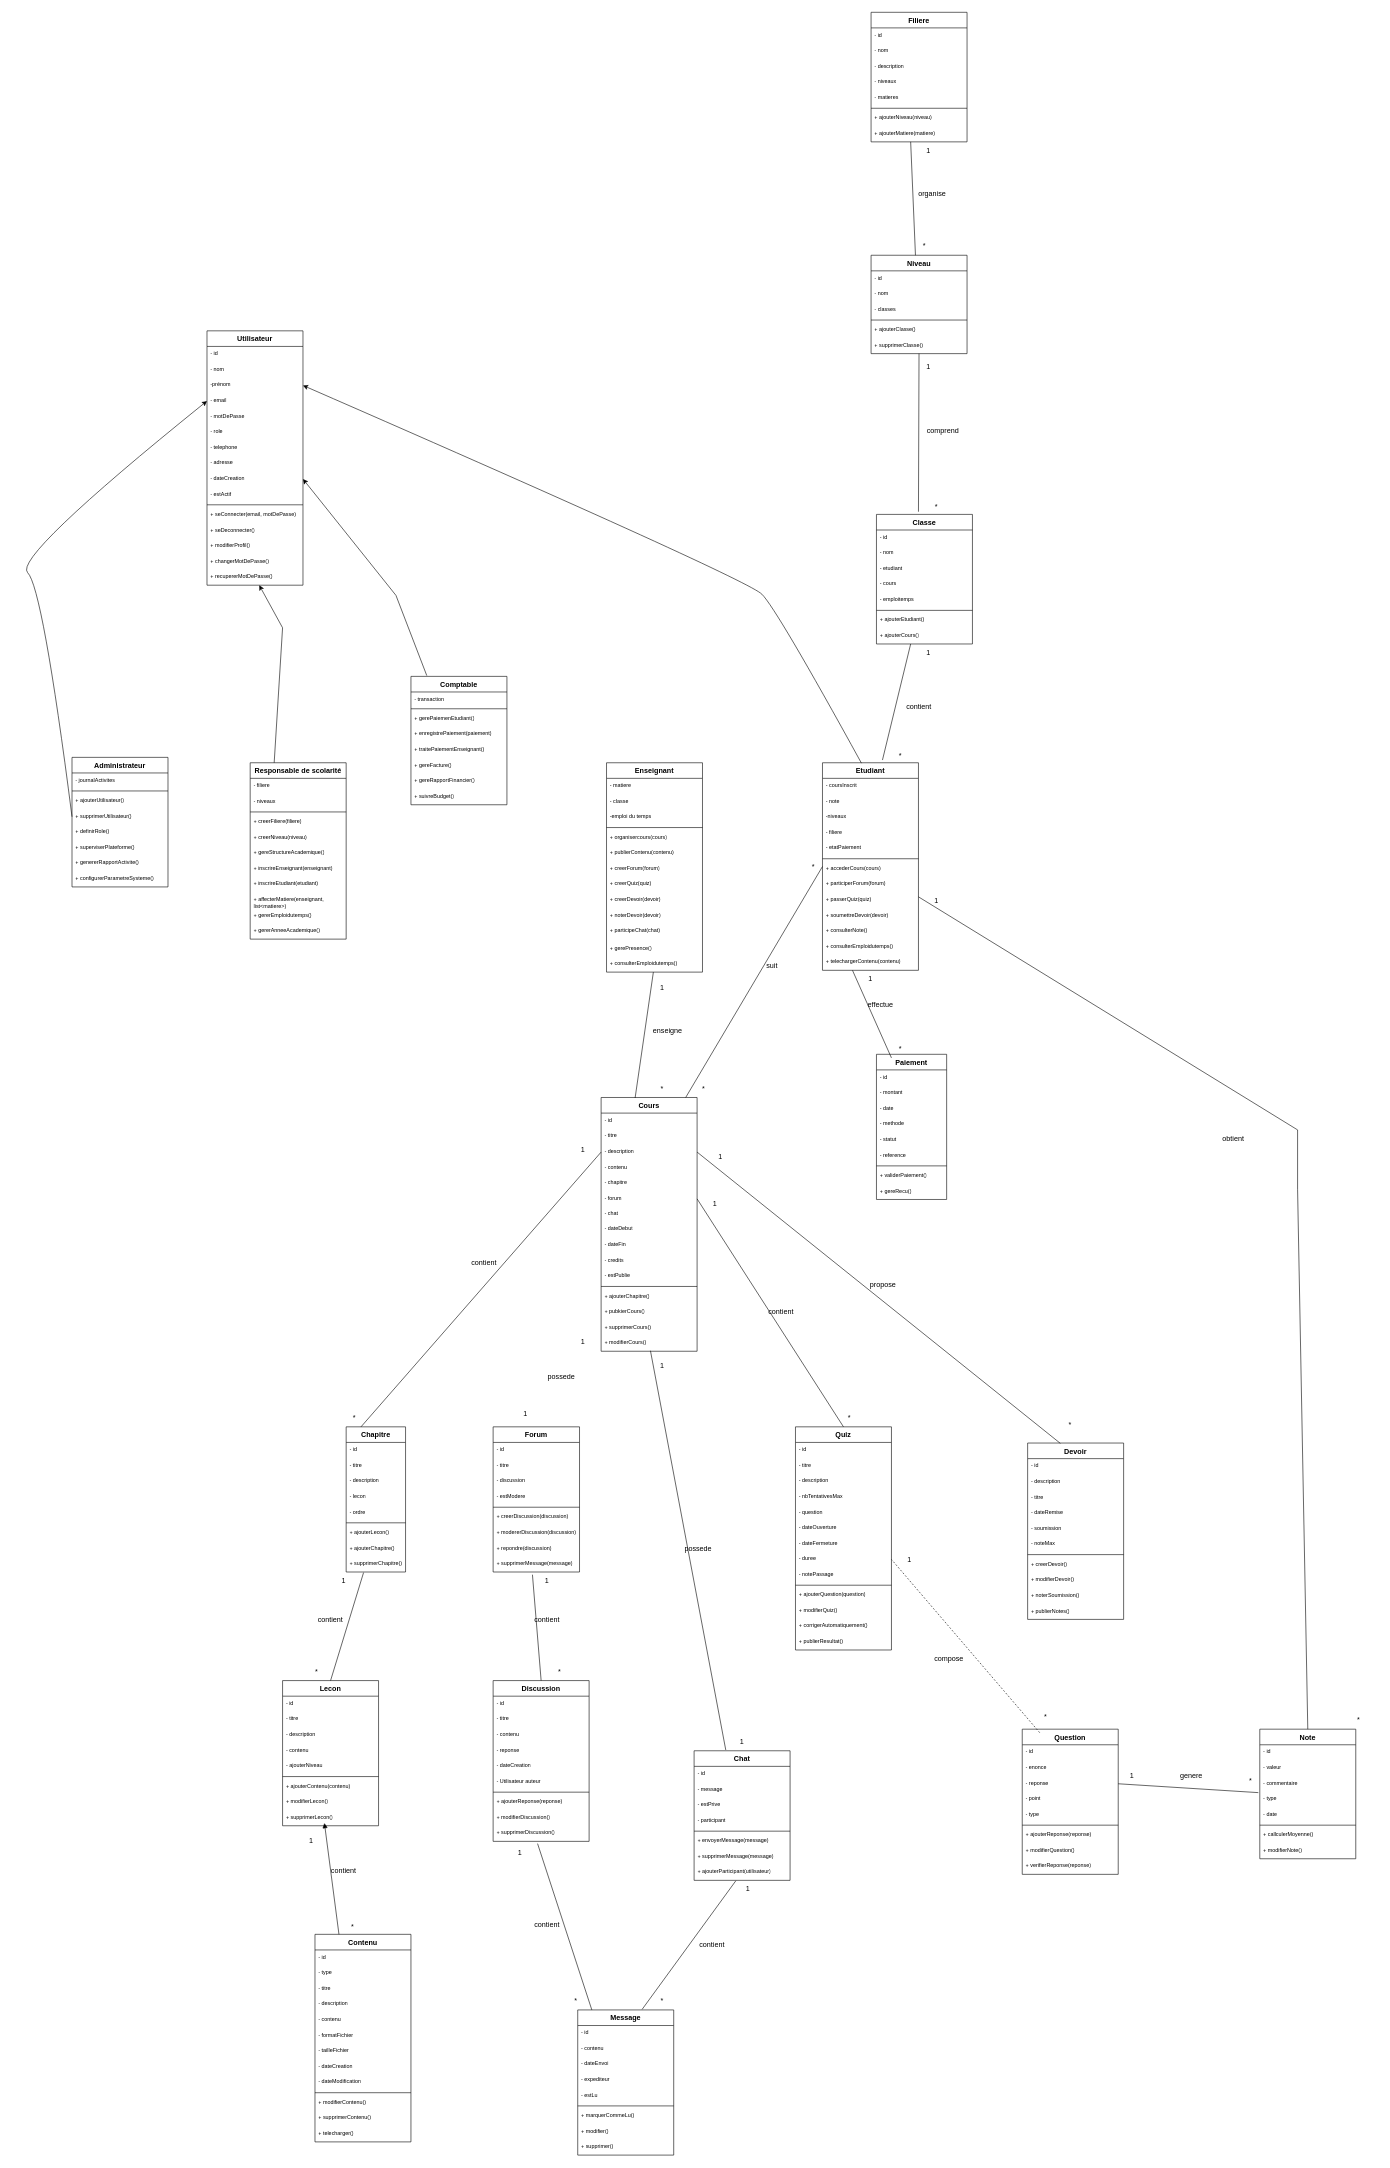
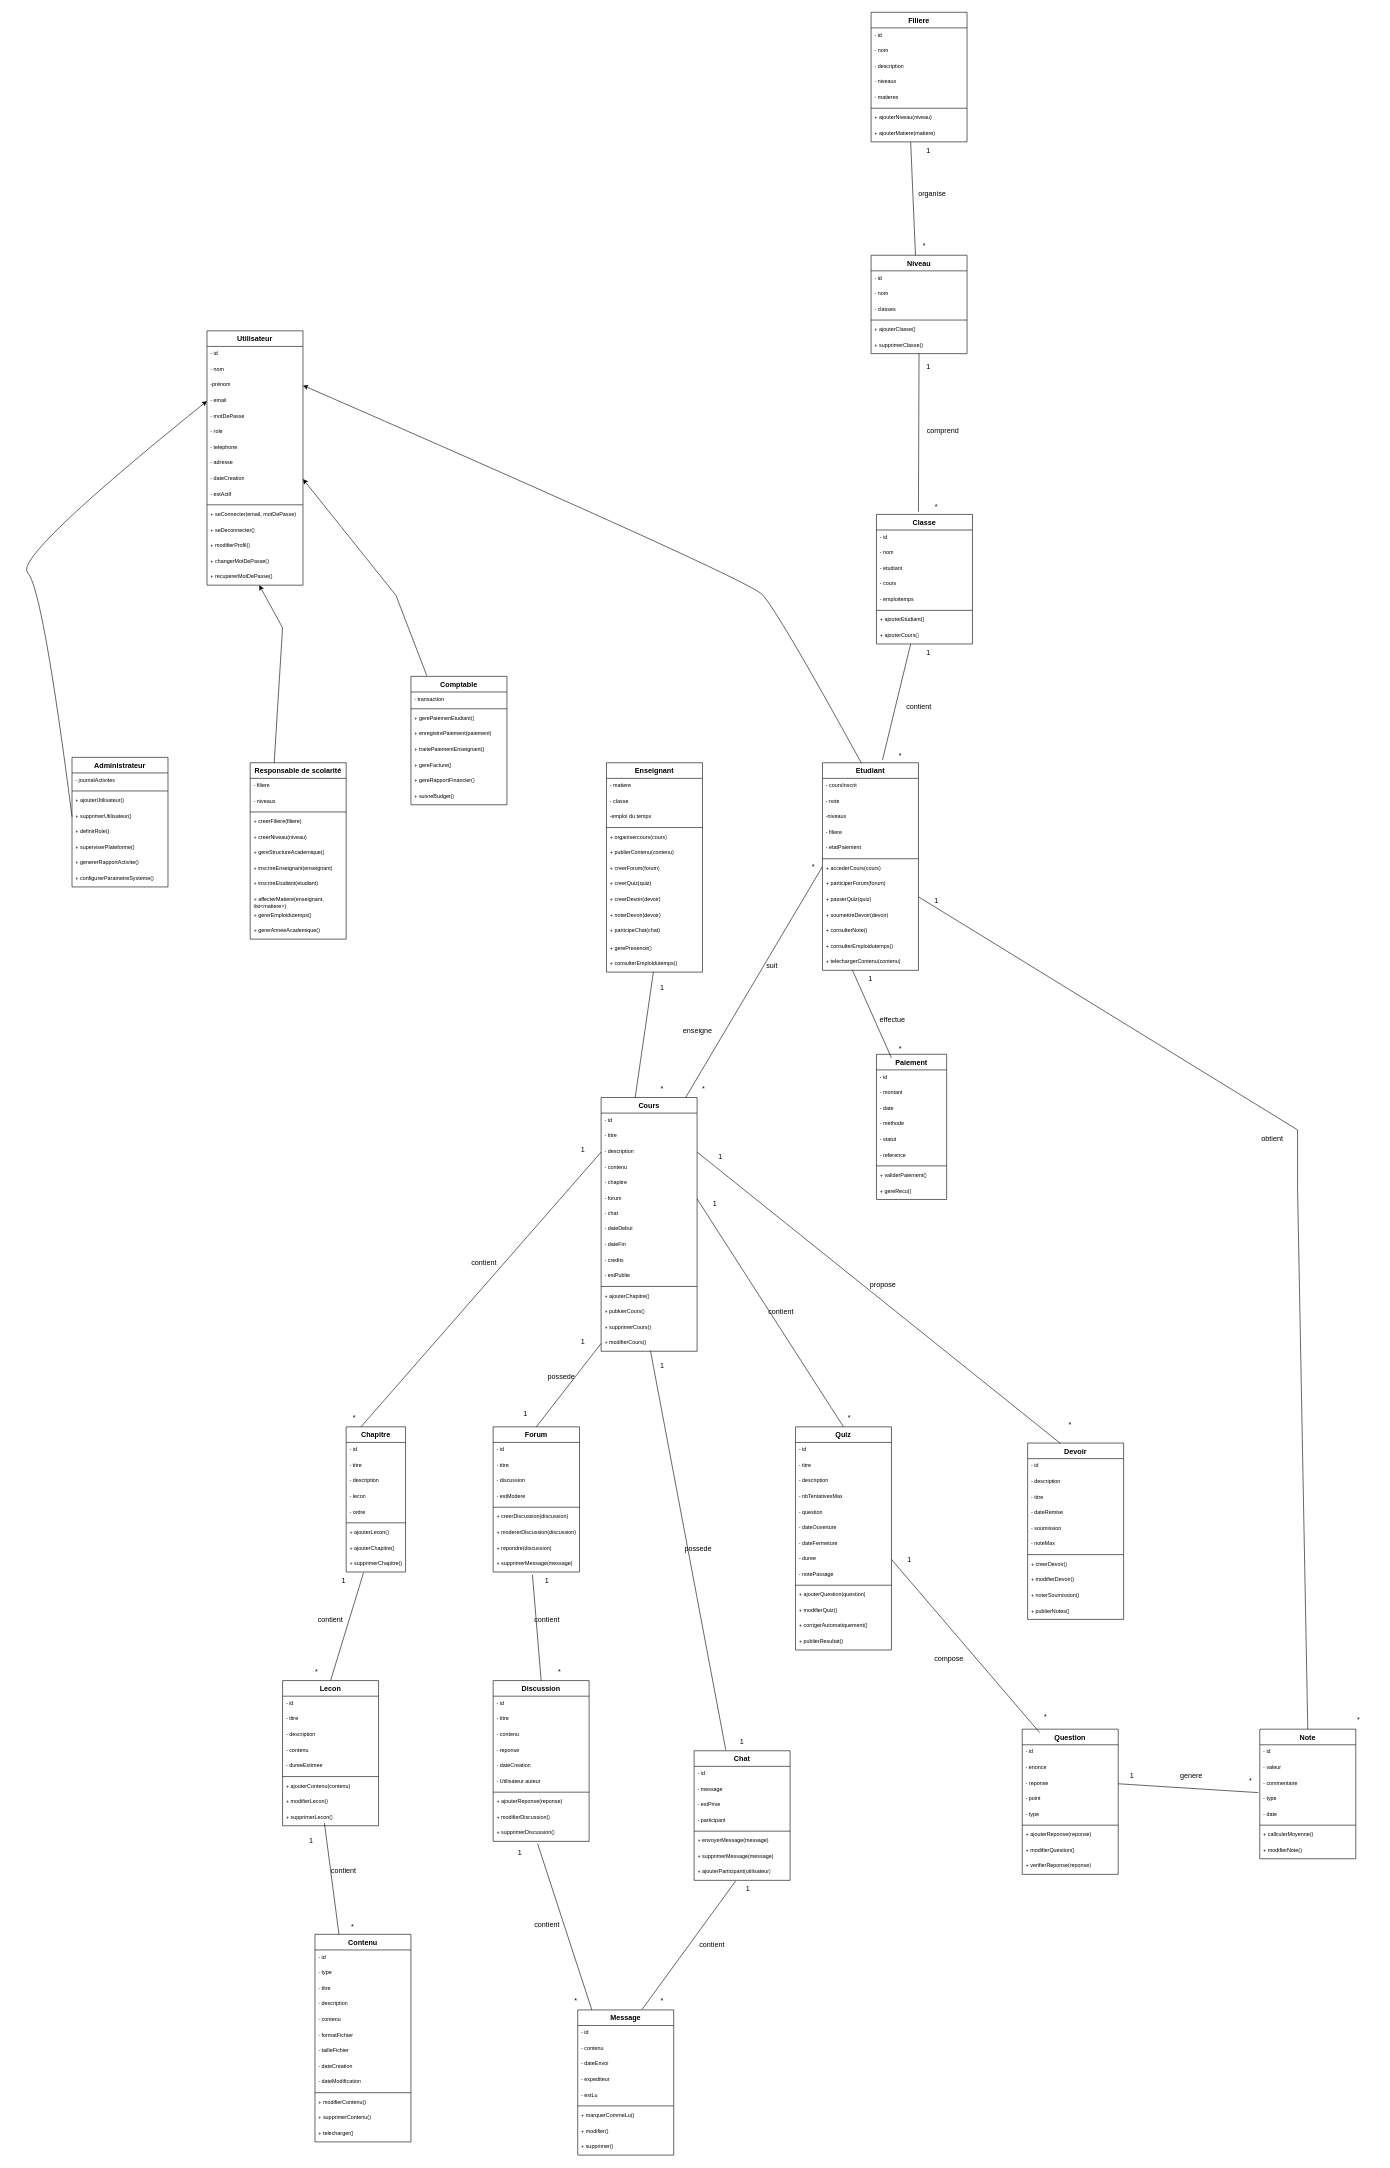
(881, 1005) -> (893, 1020)
(668, 1031) -> (698, 1031)
(1233, 1139) -> (1272, 1139)
none -> (567, 1387)
(966, 1647) -> (966, 1647)
(307, 1766) -> (306, 1766)
(325, 1829) -> (325, 1828)
